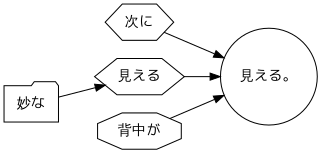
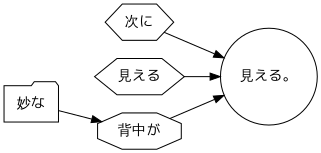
(77, 92) -> (75, 115)
